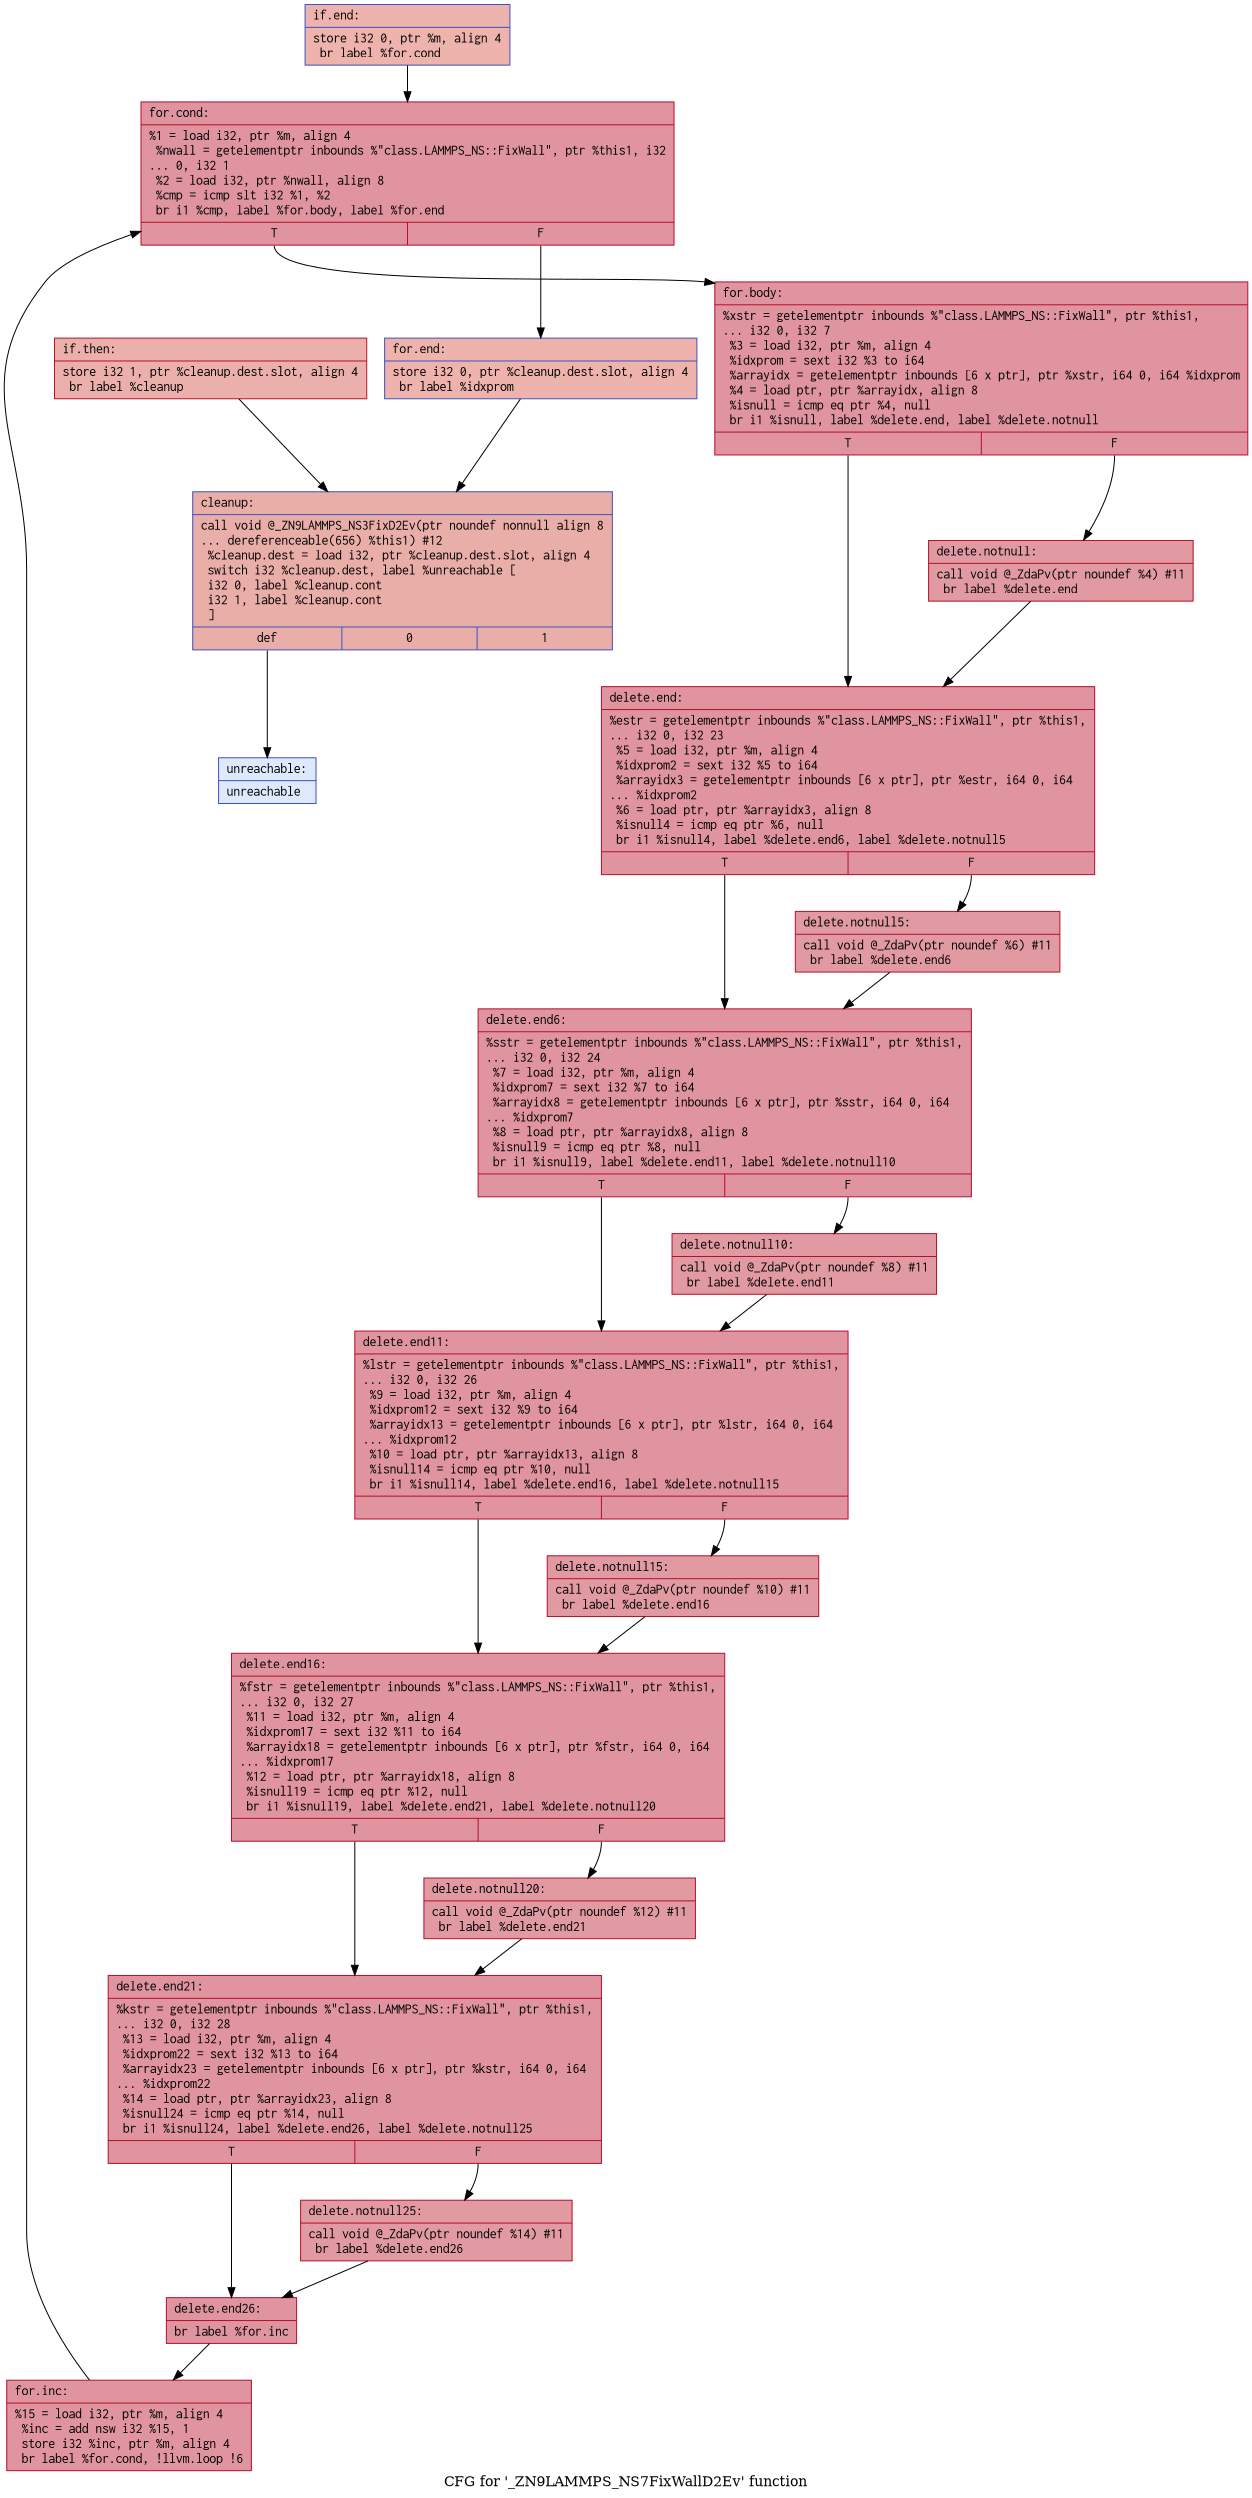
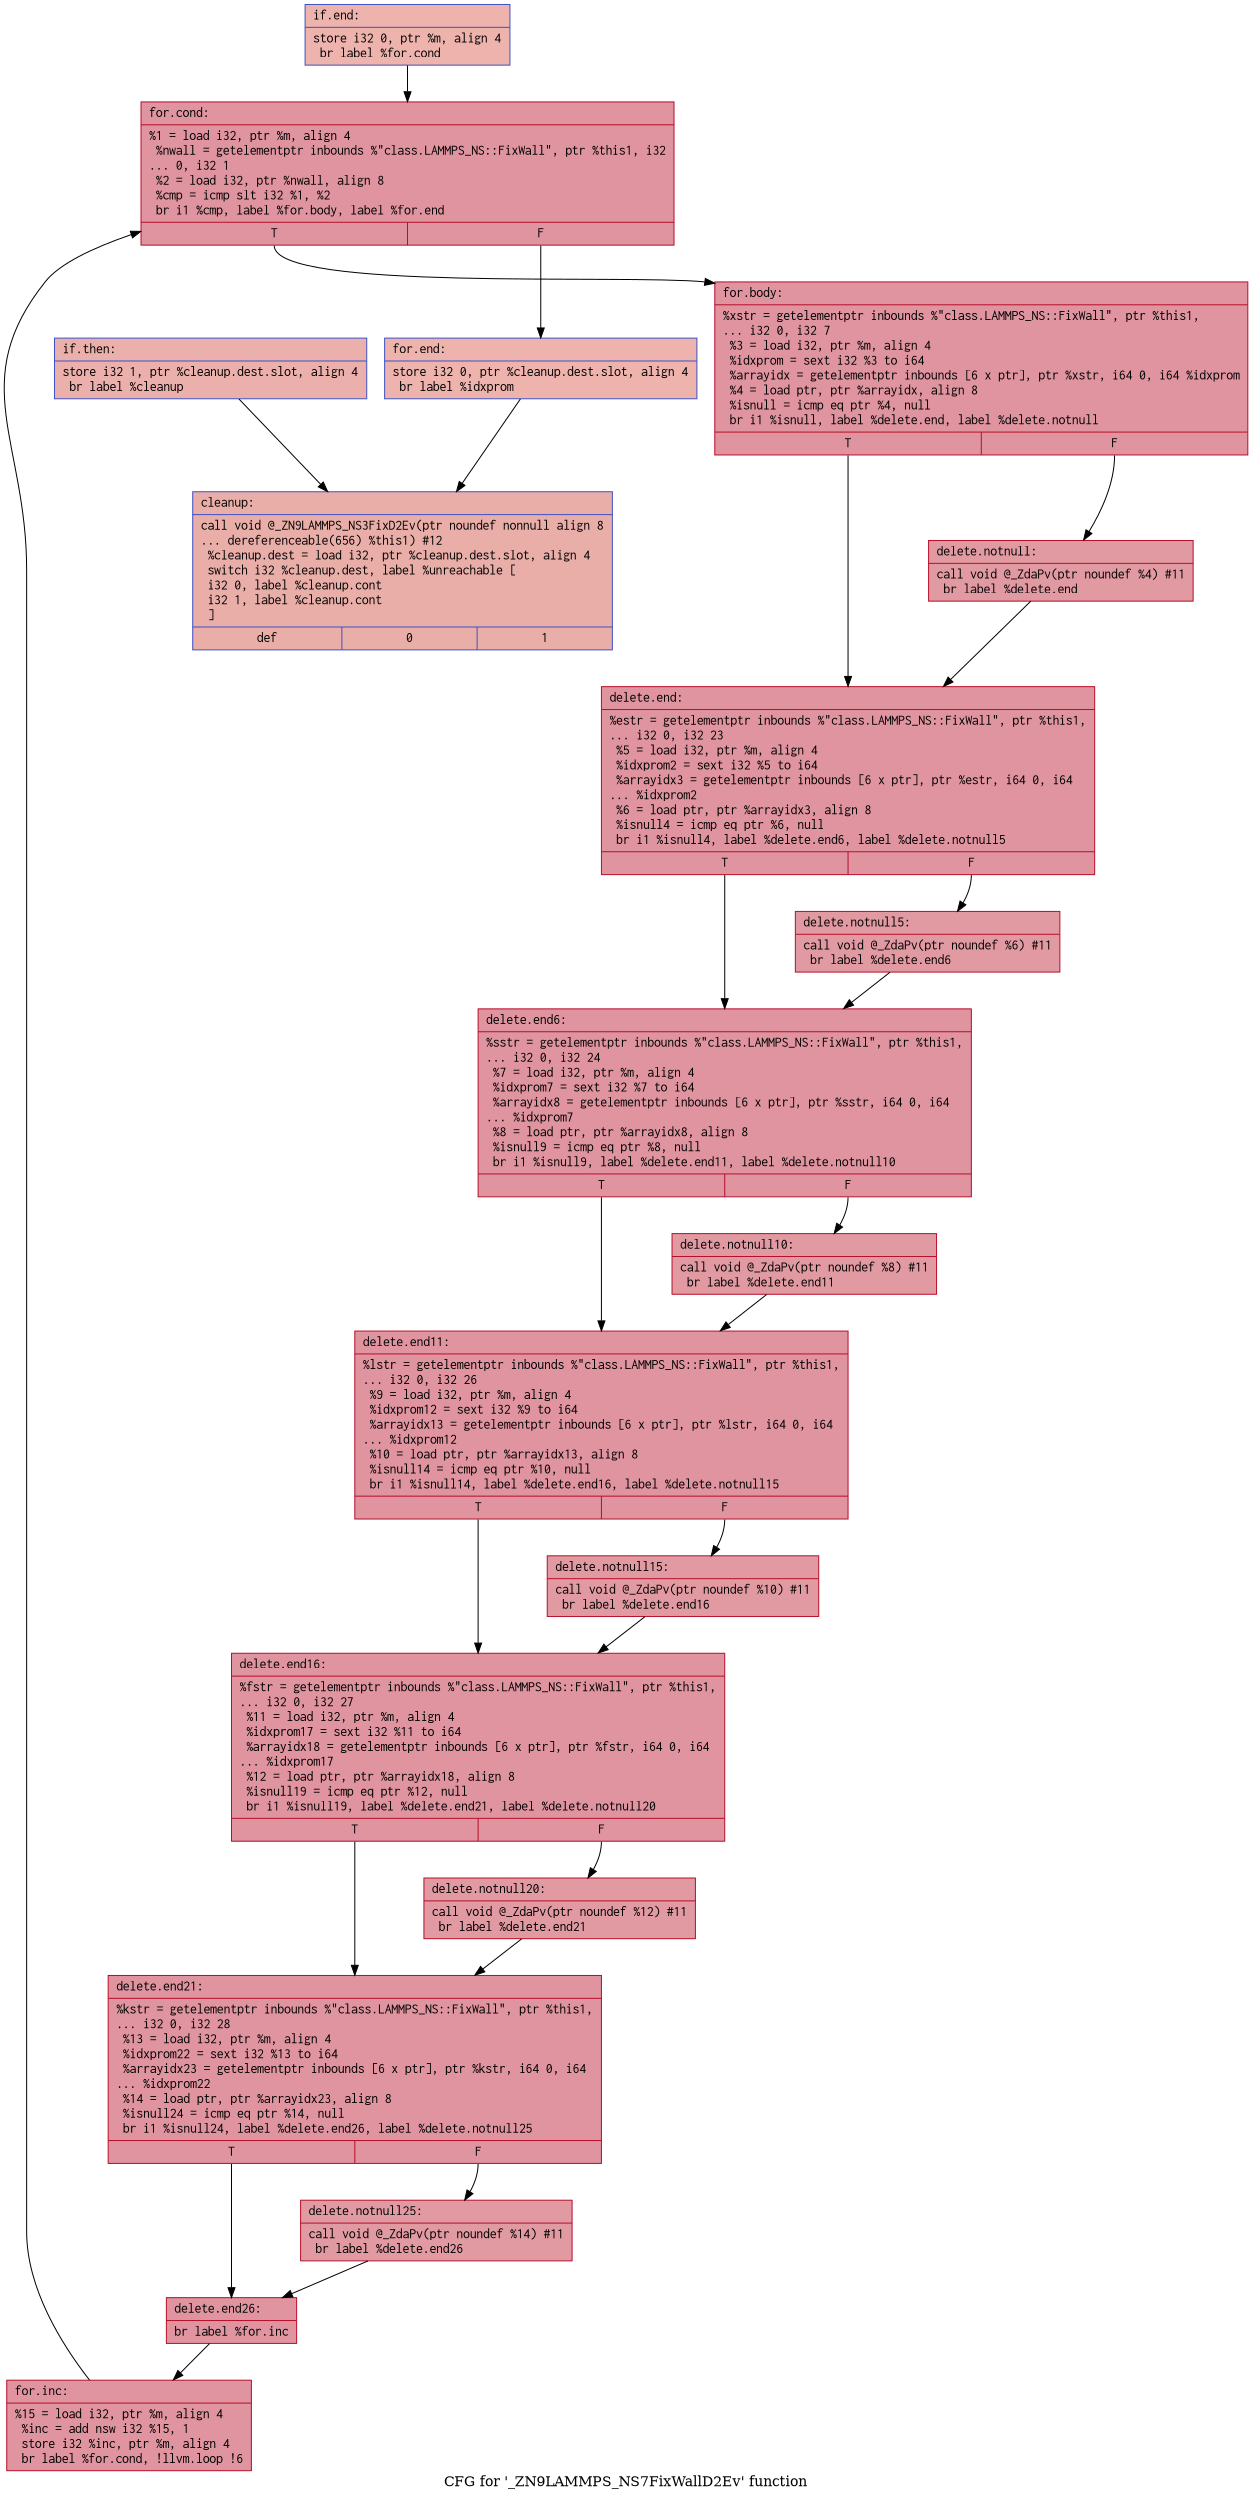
(211, 368) -> (211, 368)
(267, 781) -> none
